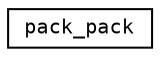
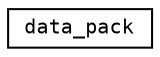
(80, 28) -> (80, 28)
